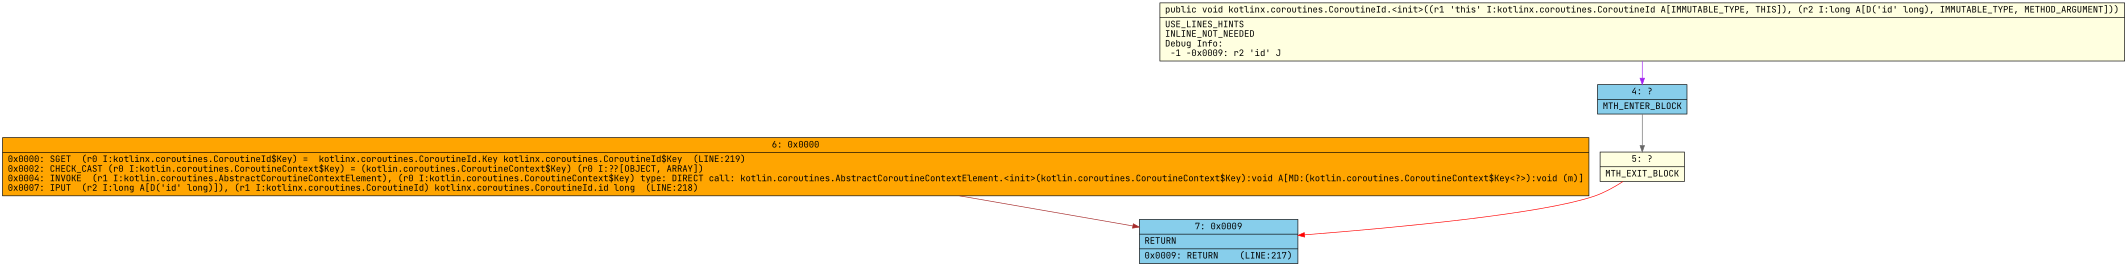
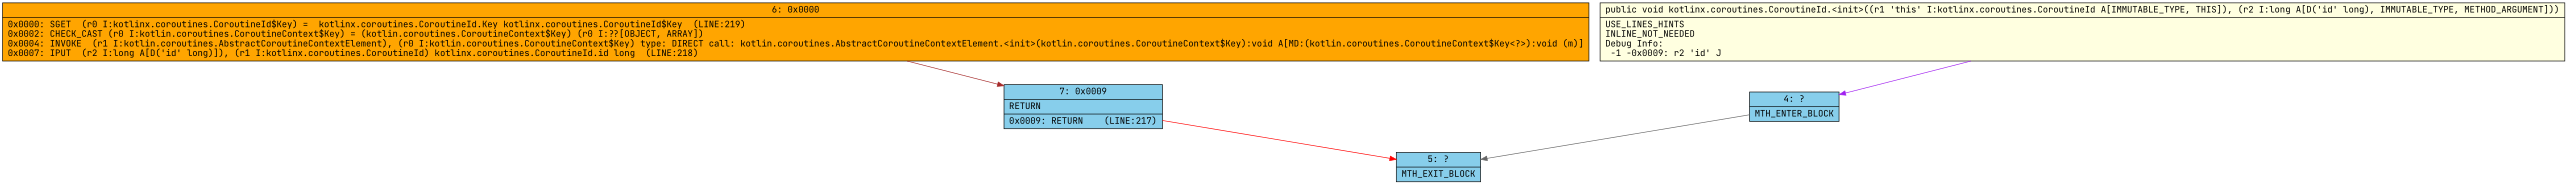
(1642, 167) -> (1438, 167)
(1466, 219) -> (1276, 139)
